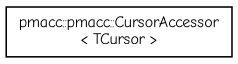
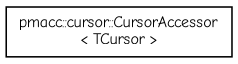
(119, 32) -> (119, 32)
